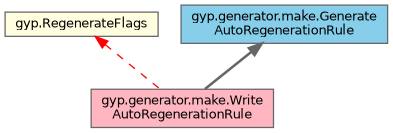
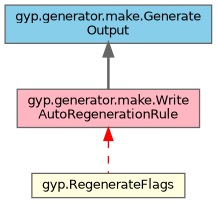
(284, 24) -> (108, 24)
(133, 67) -> (108, 157)
